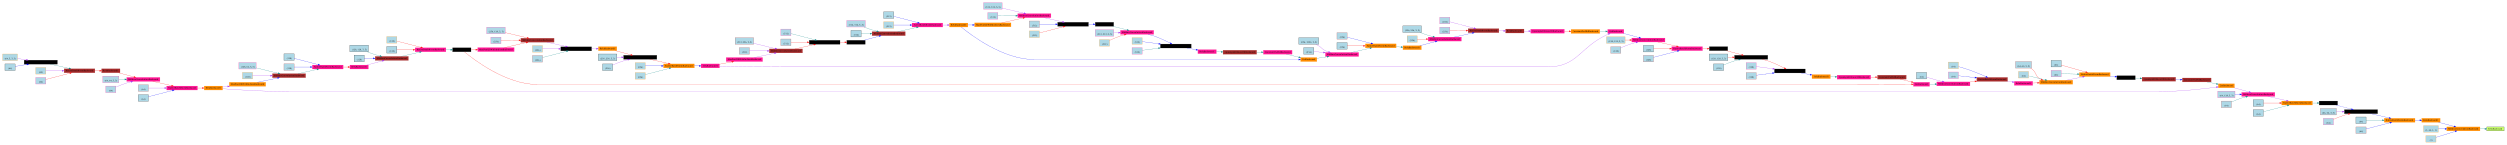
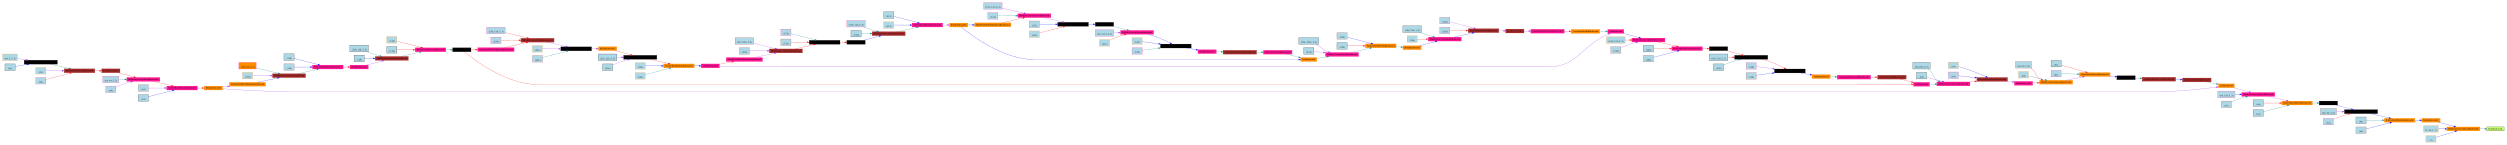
(248, 66) -> (248, 66)
none -> (1922, 66)
